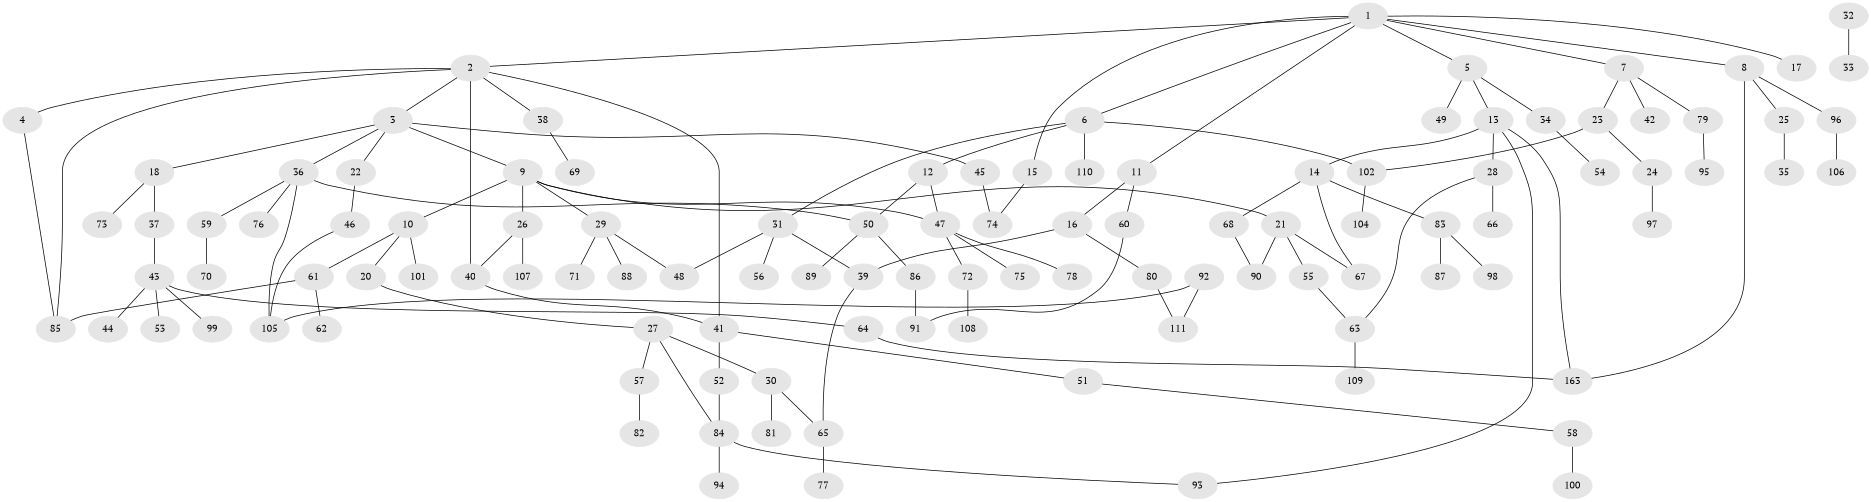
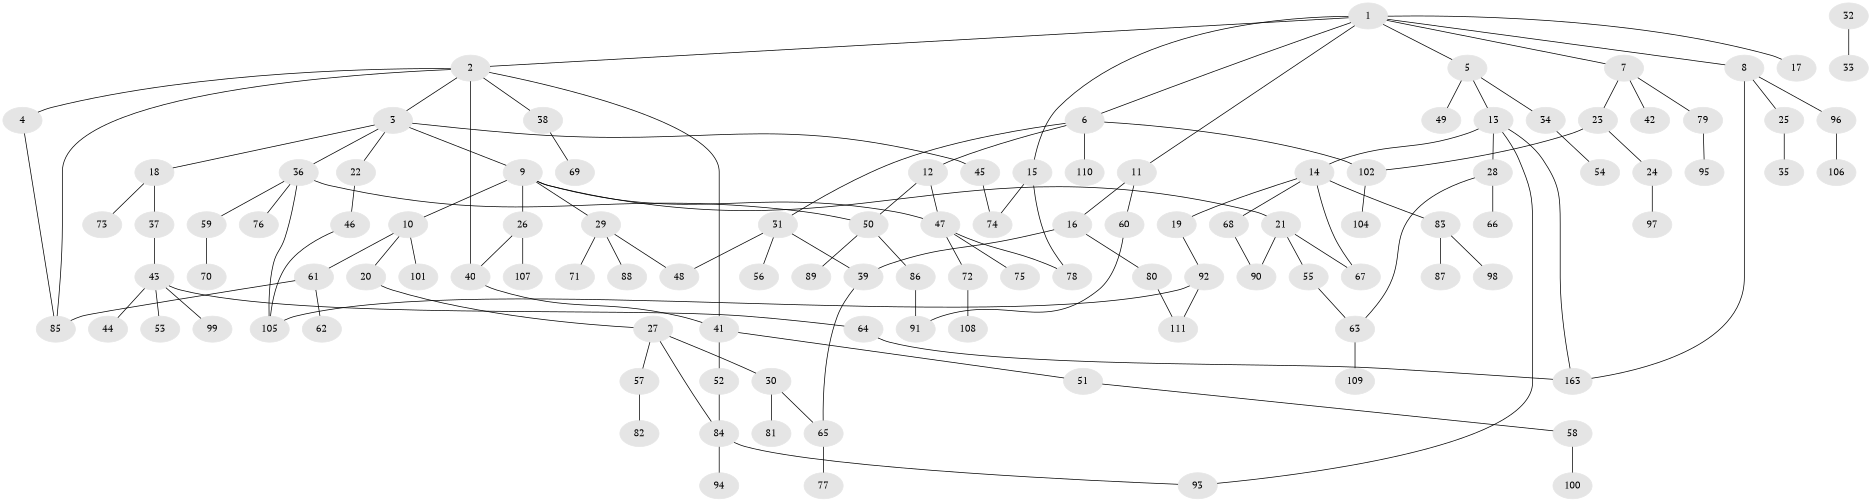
none -> (1177, 225)
none -> (1042, 228)
